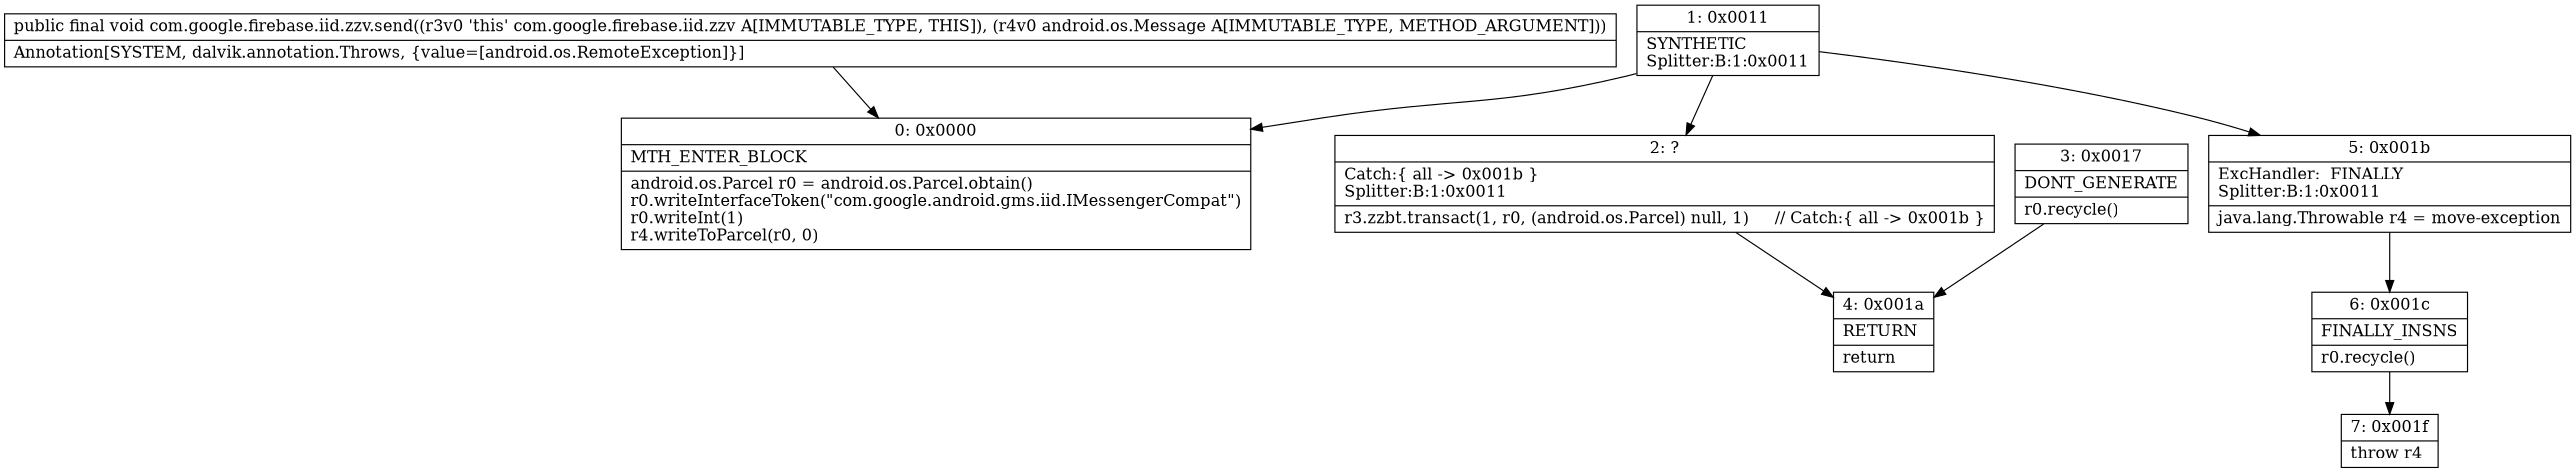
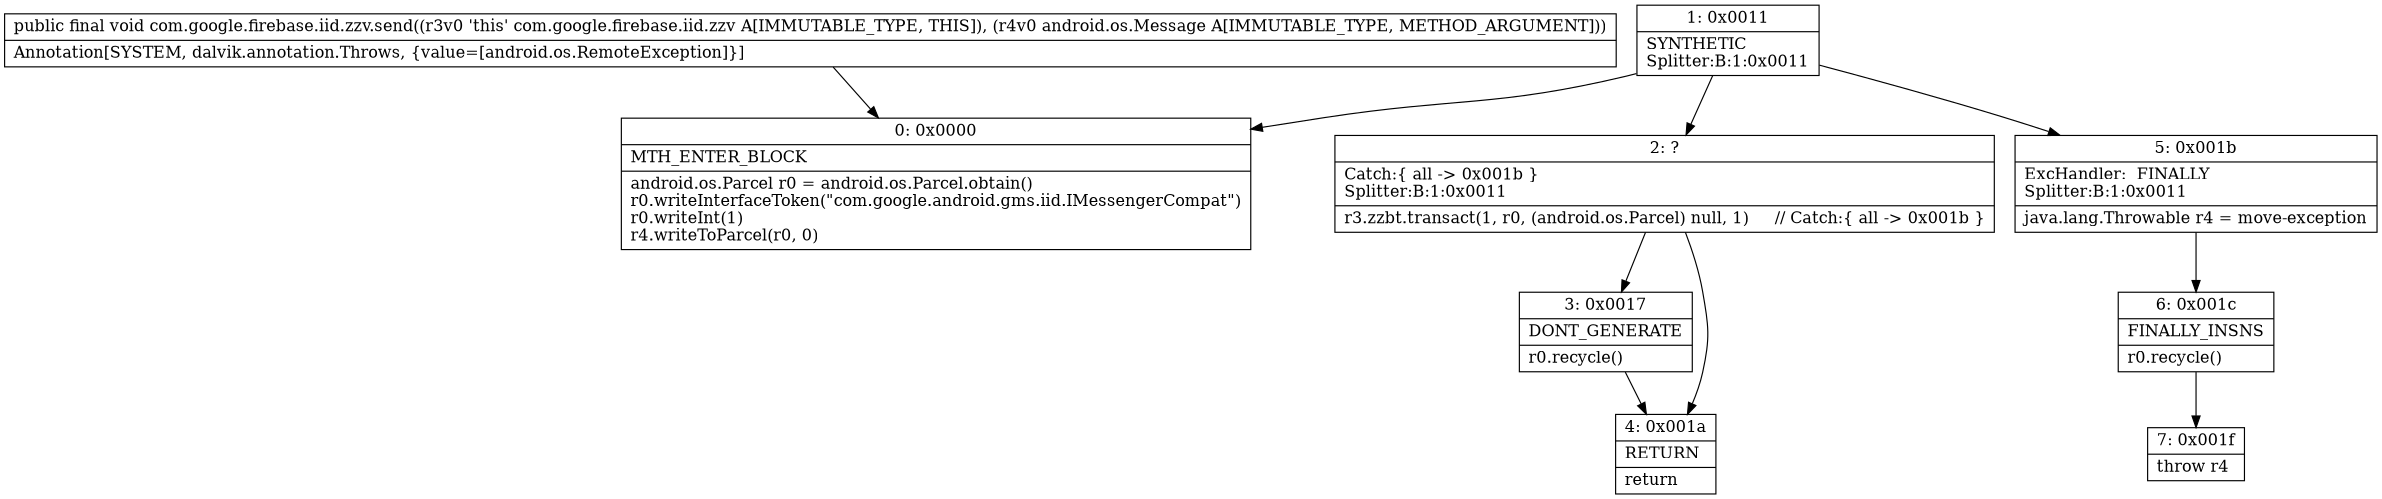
none -> (1636, 257)
